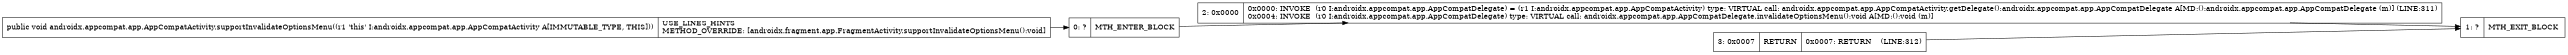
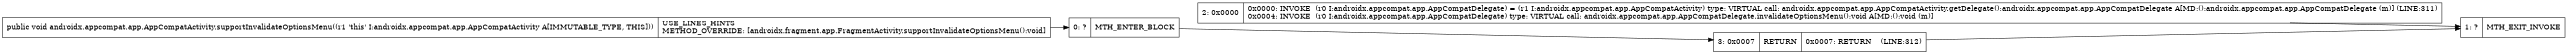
(1261, 25) -> (1444, 34)
(2523, 27) -> (2524, 27)
